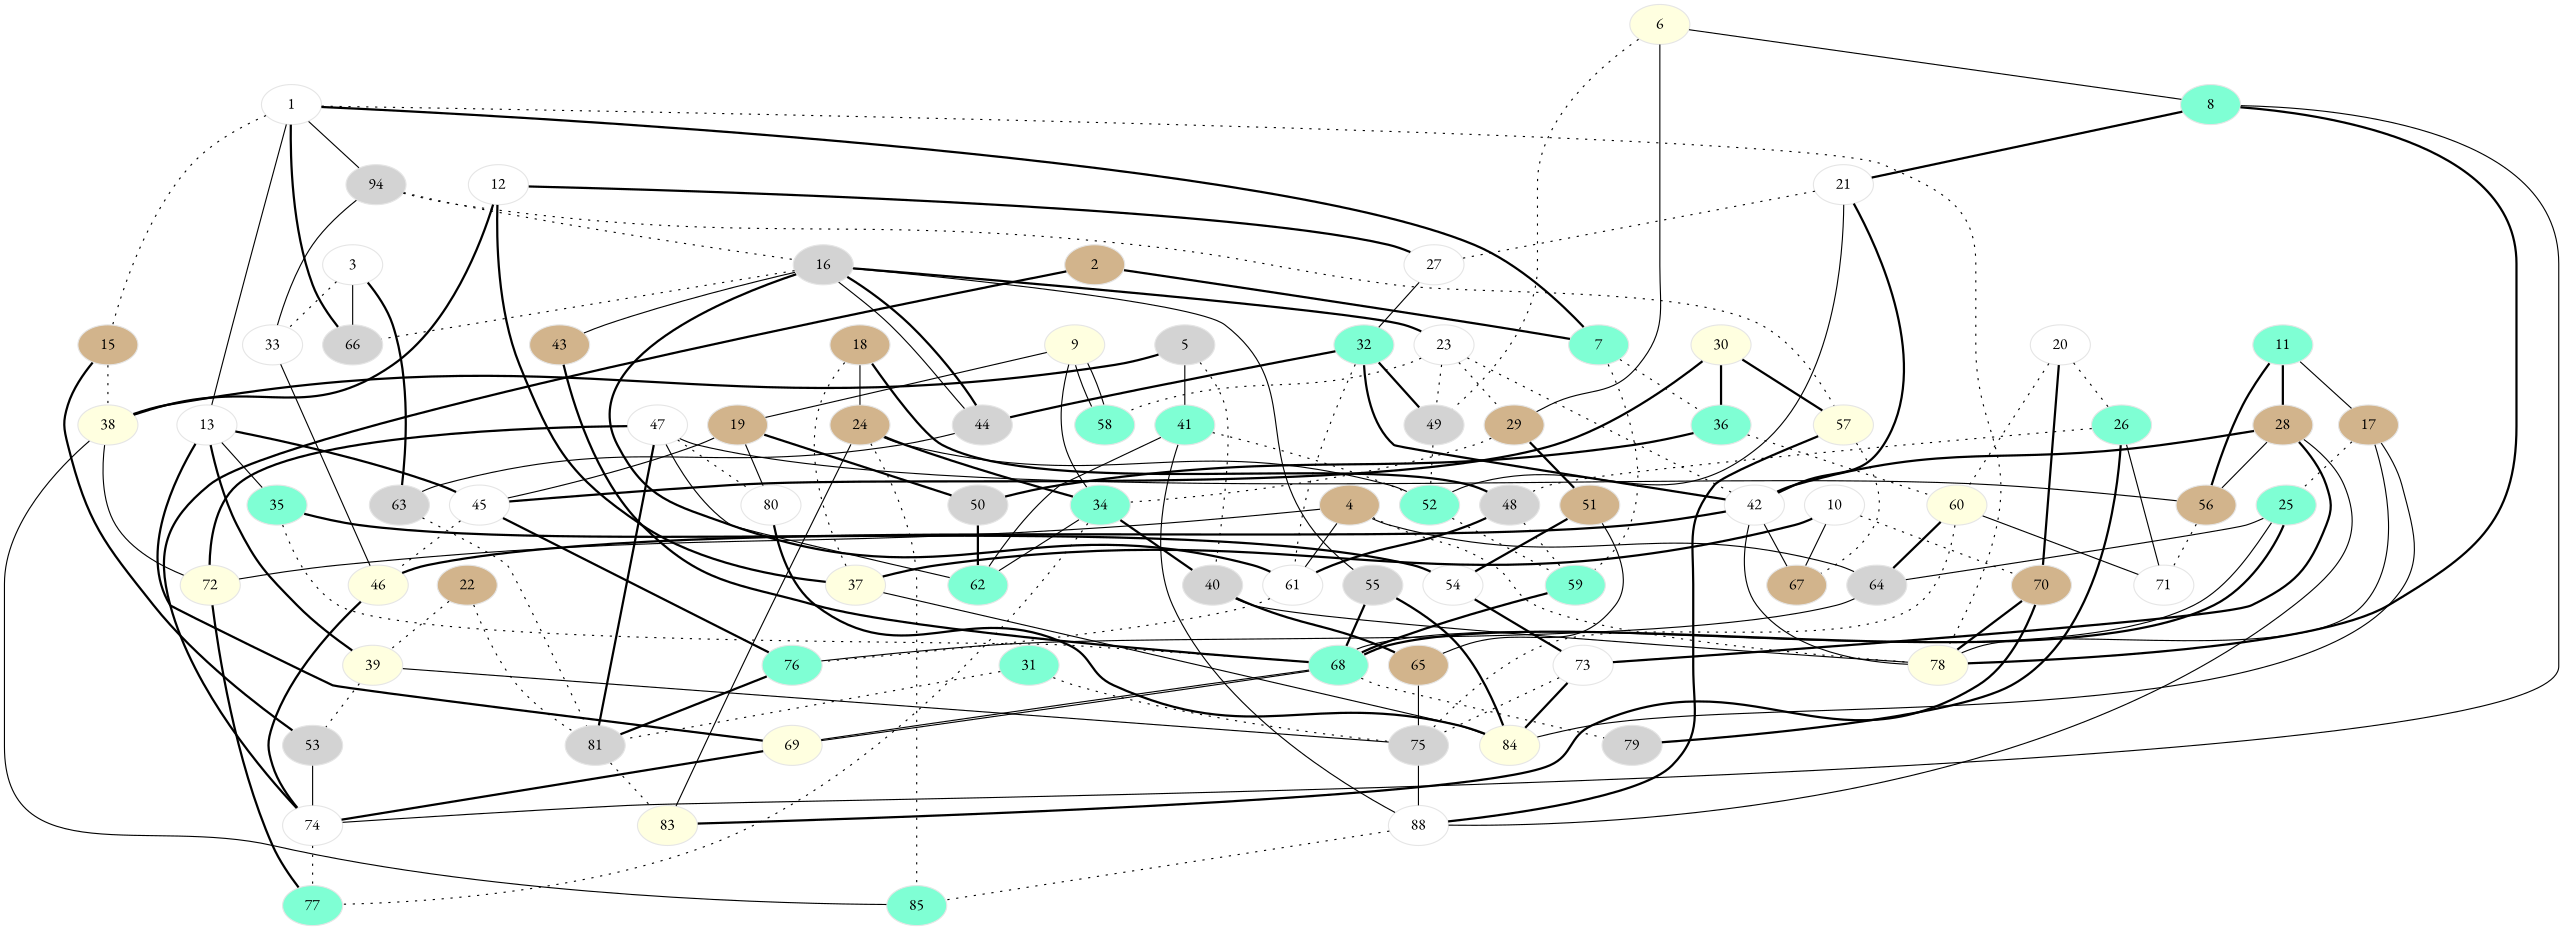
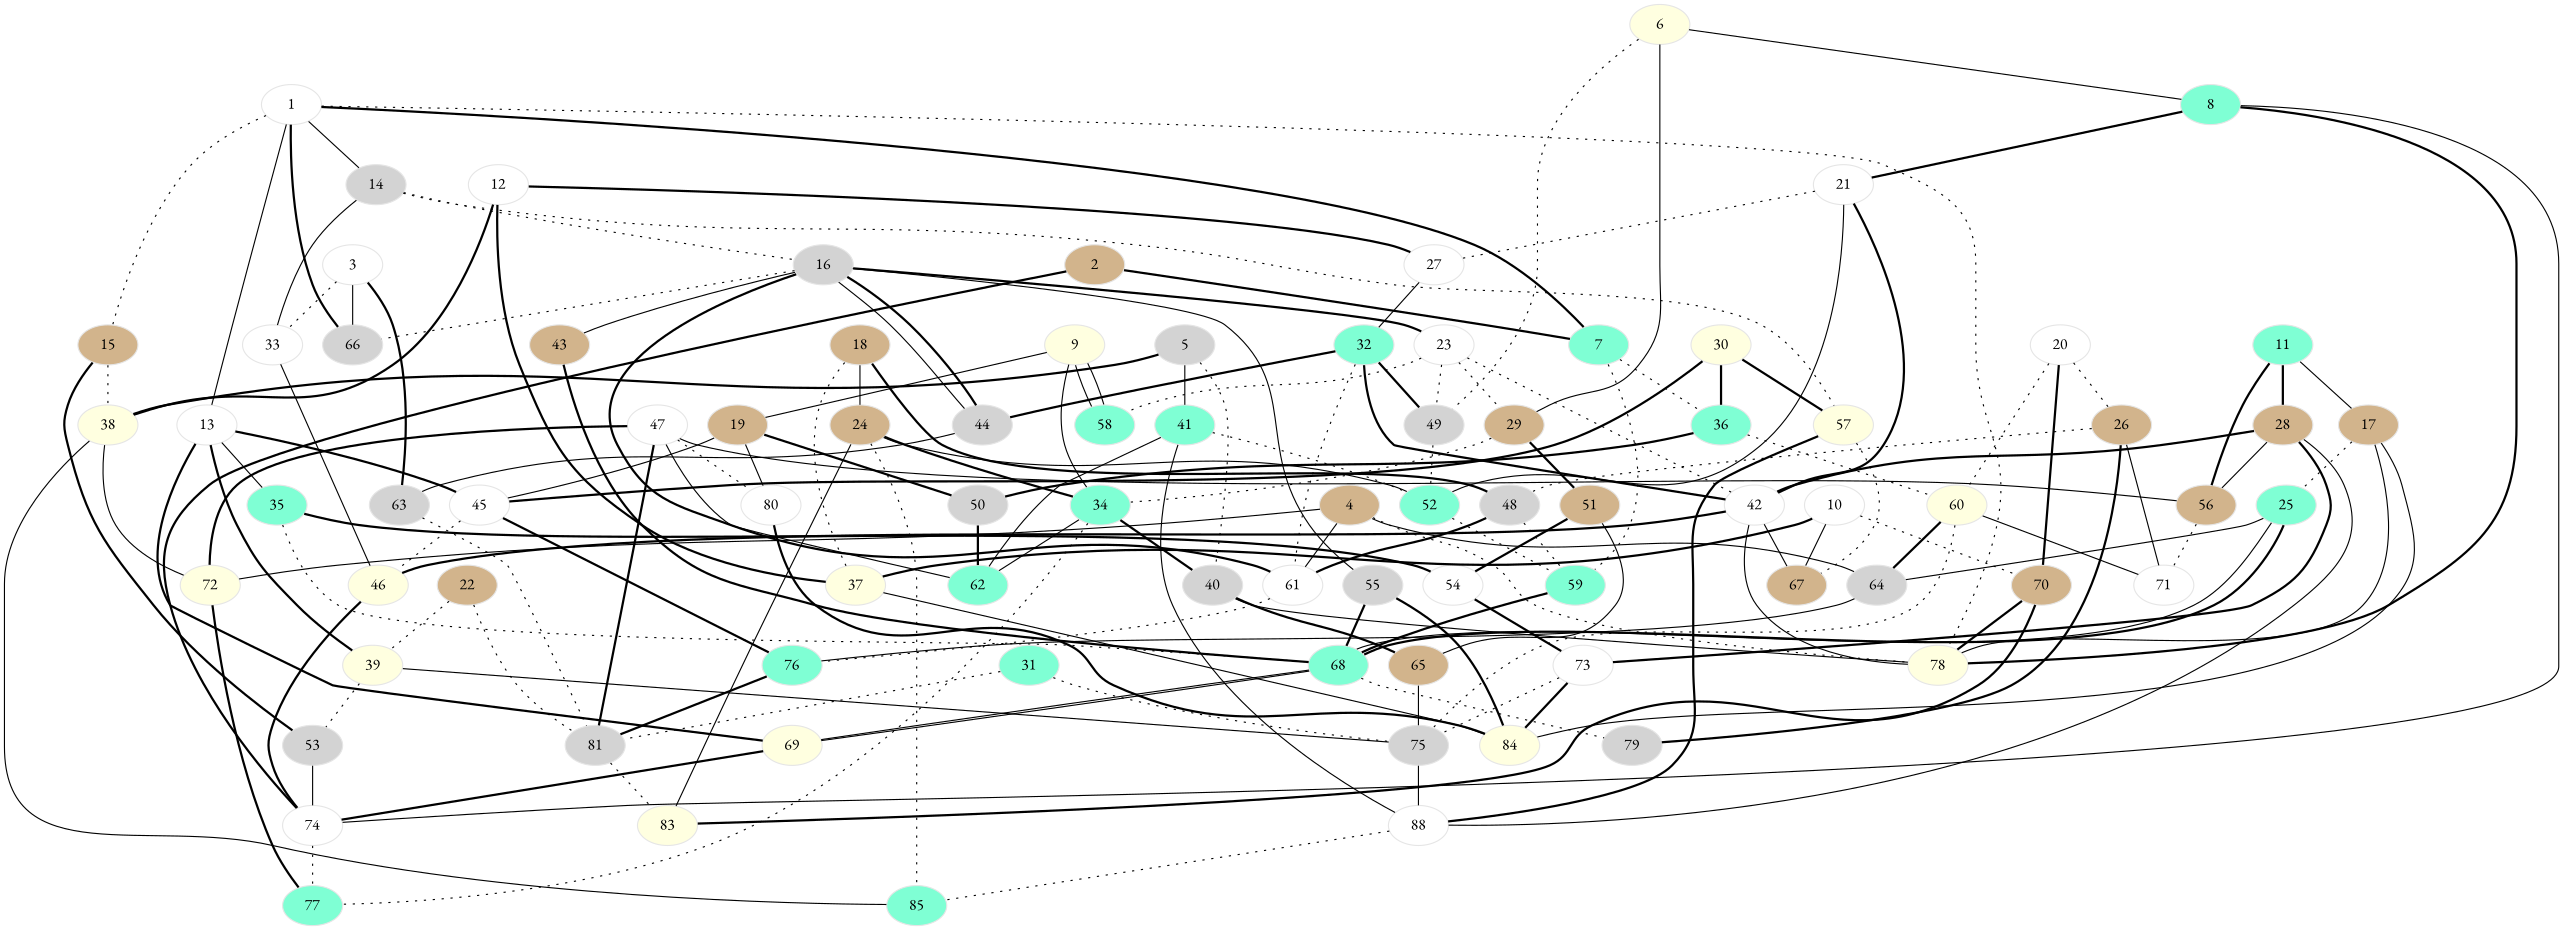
(376, 185) -> (376, 185)
(2122, 425) -> (2122, 425)
